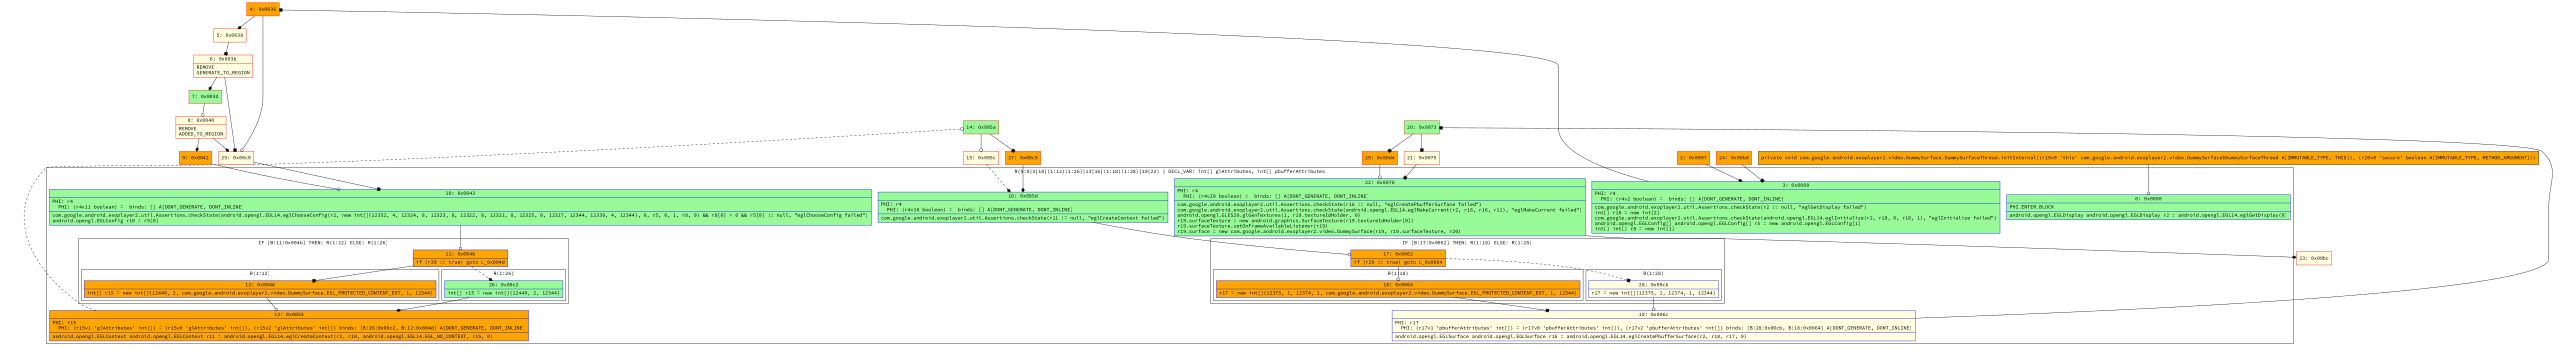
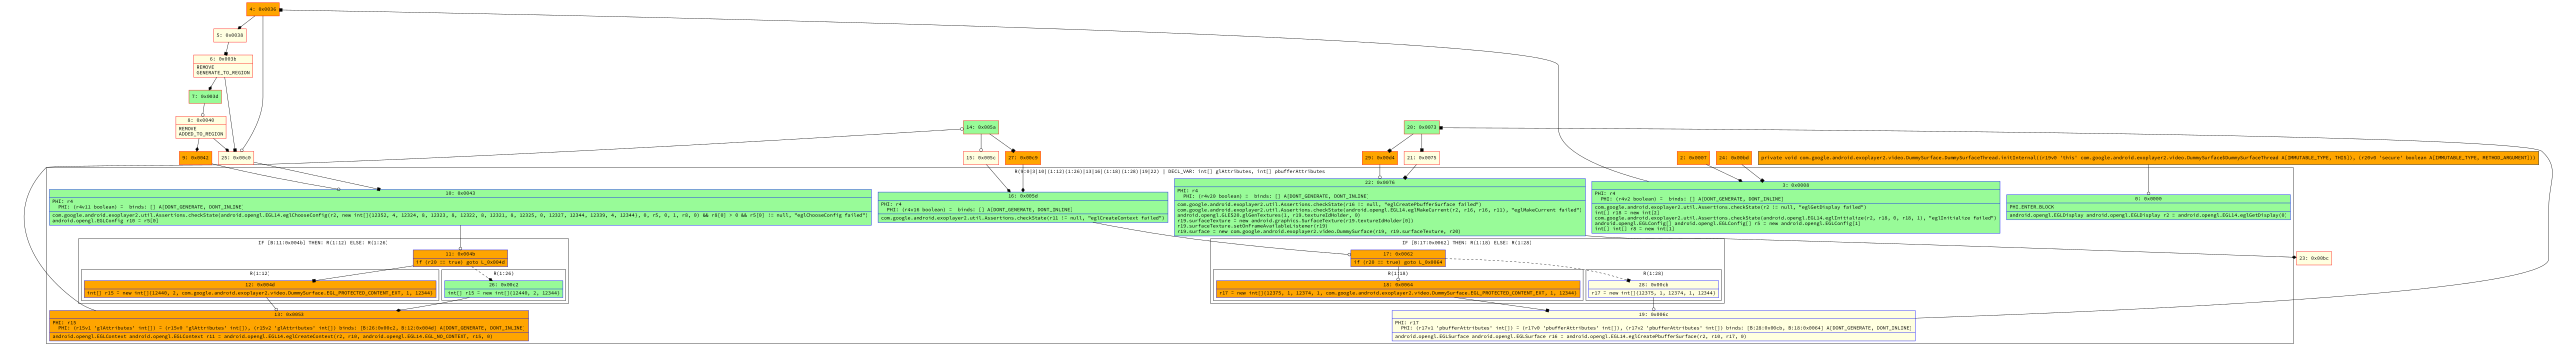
(414, 159) -> (414, 159)
(997, 177) -> (997, 177)
